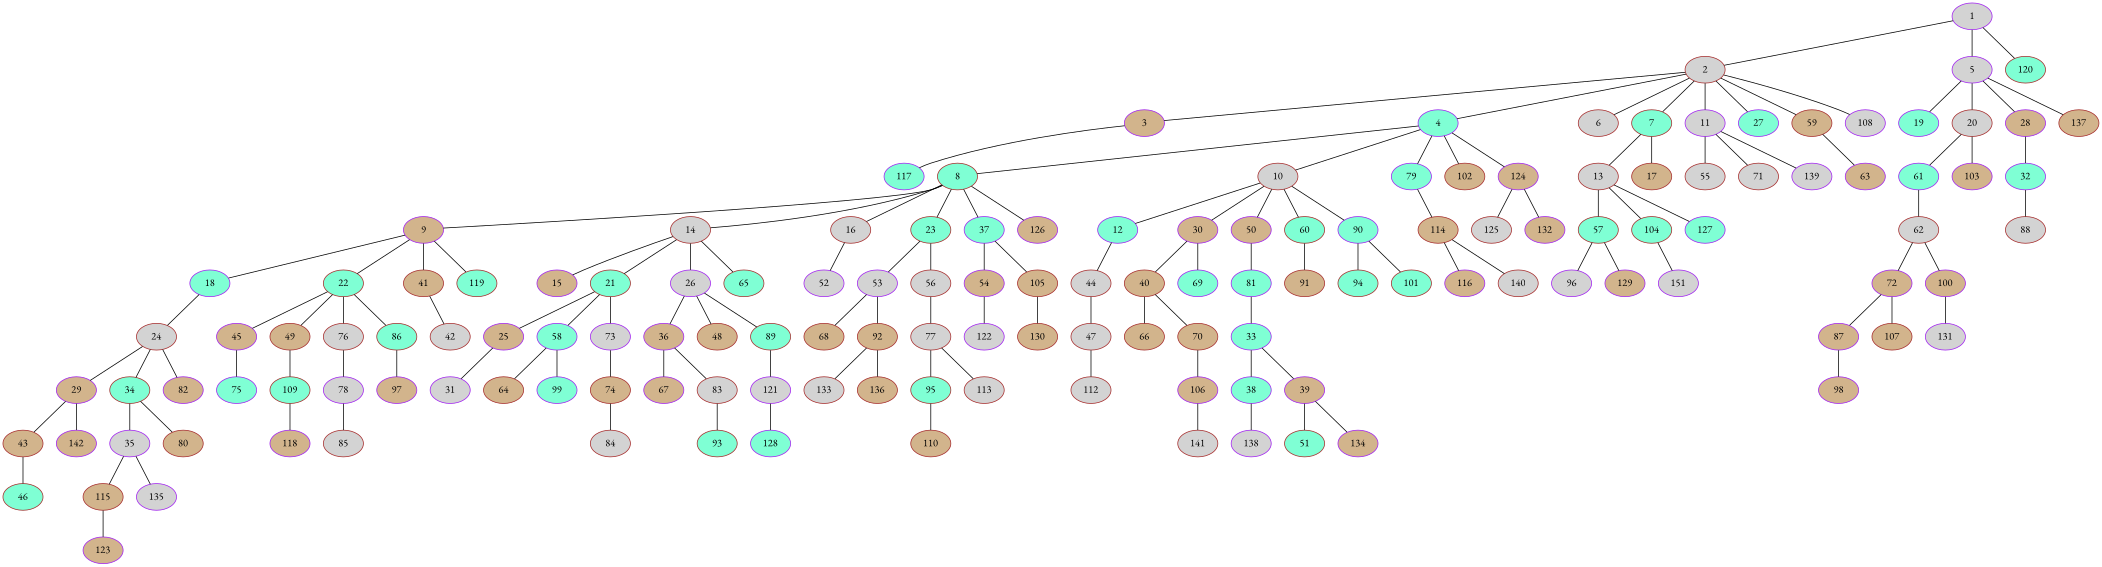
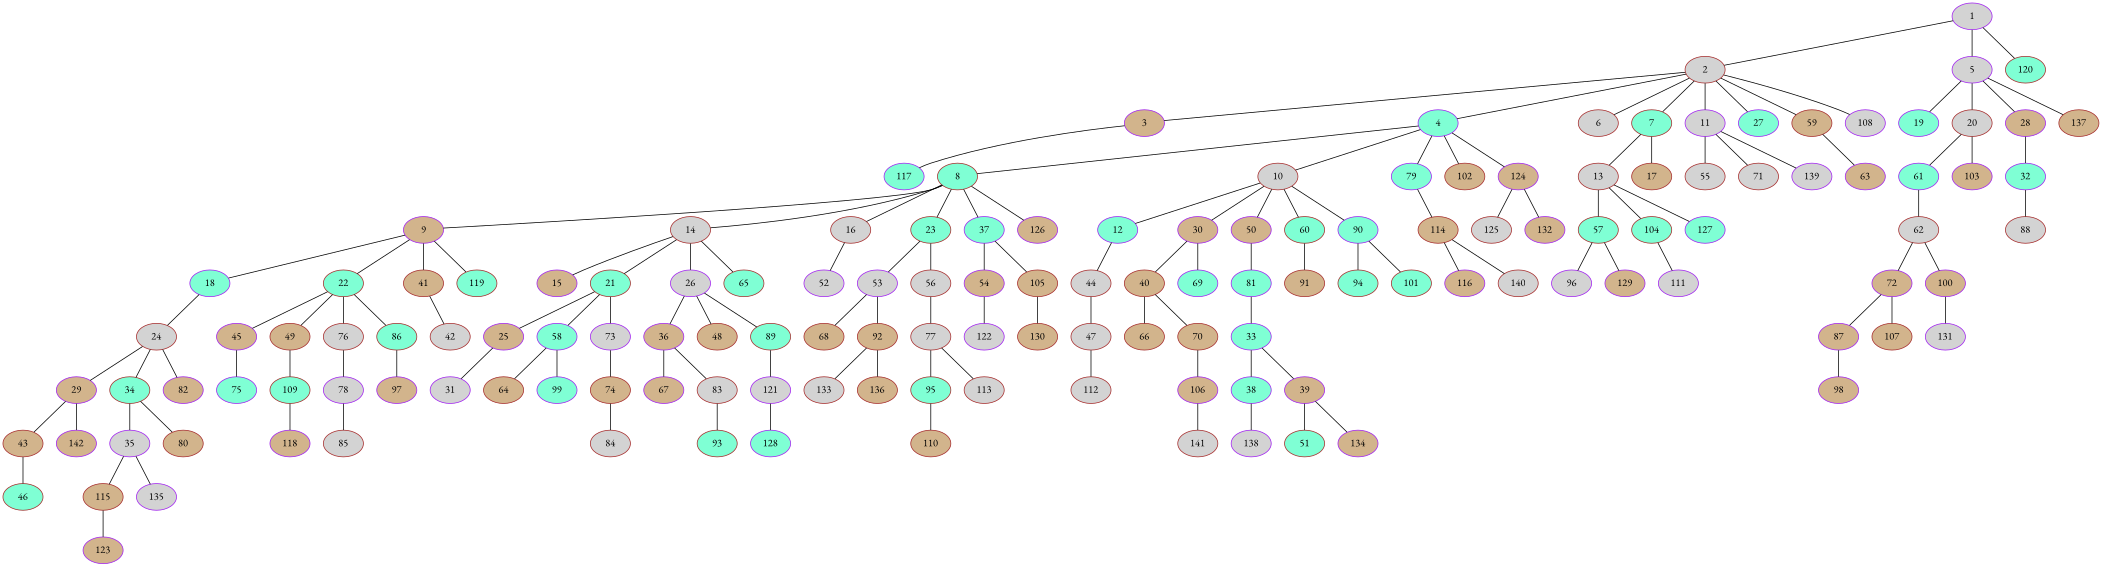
(1678, 283) -> (1678, 283)
